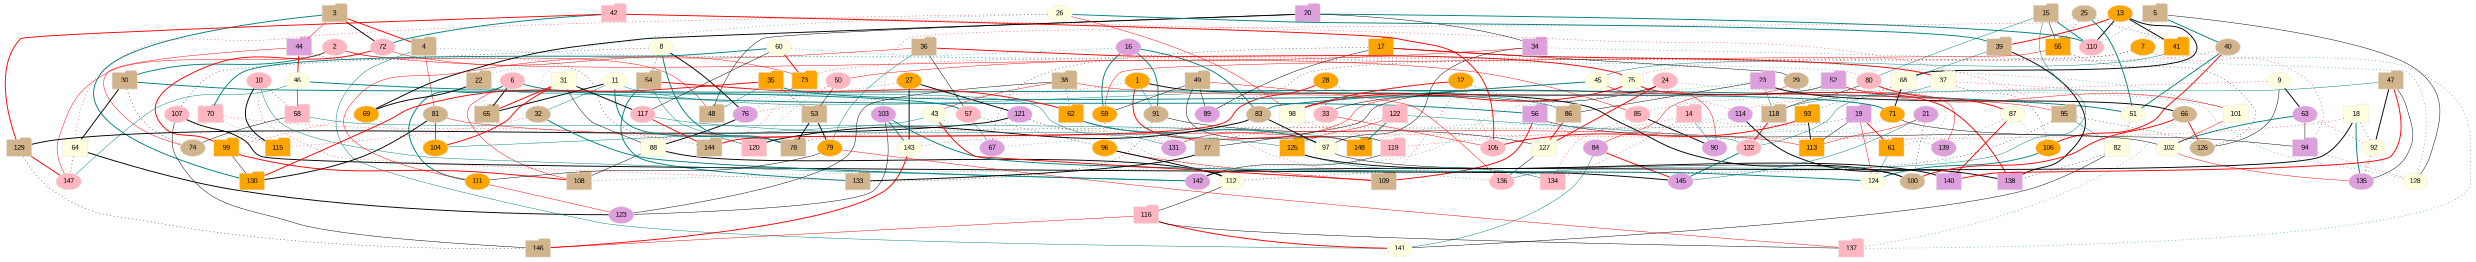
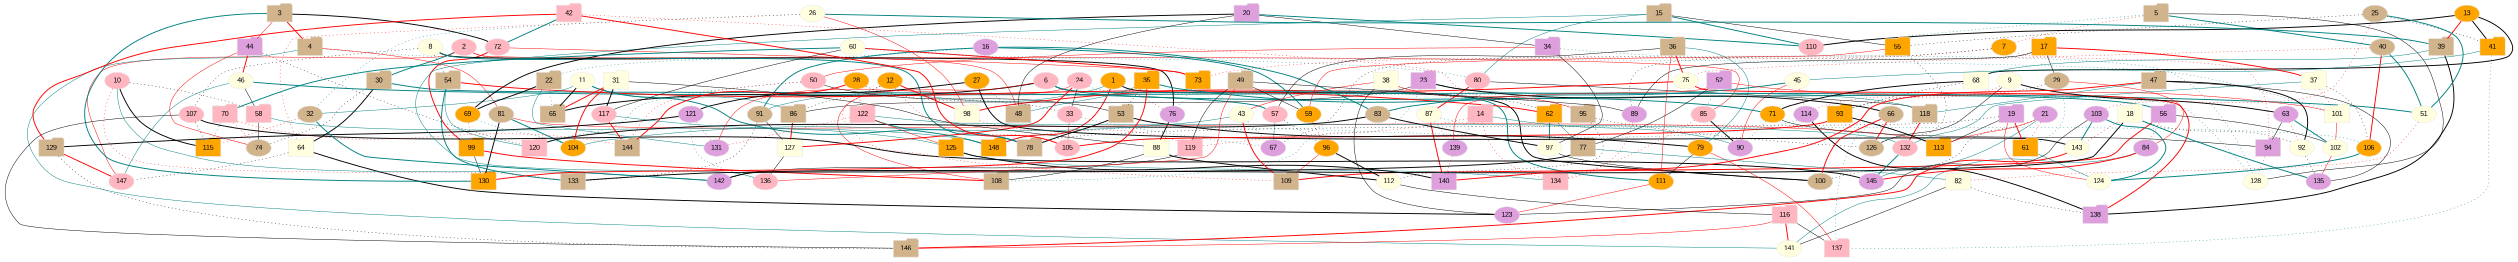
(1065, 81) -> (1386, 81)
(2090, 131) -> (1771, 163)
